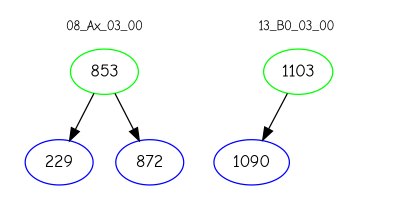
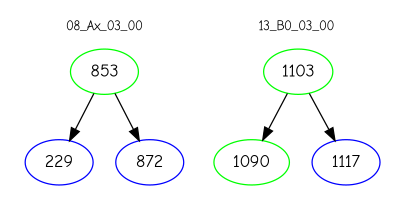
(252, 162) -> (252, 162)
none -> (346, 162)
